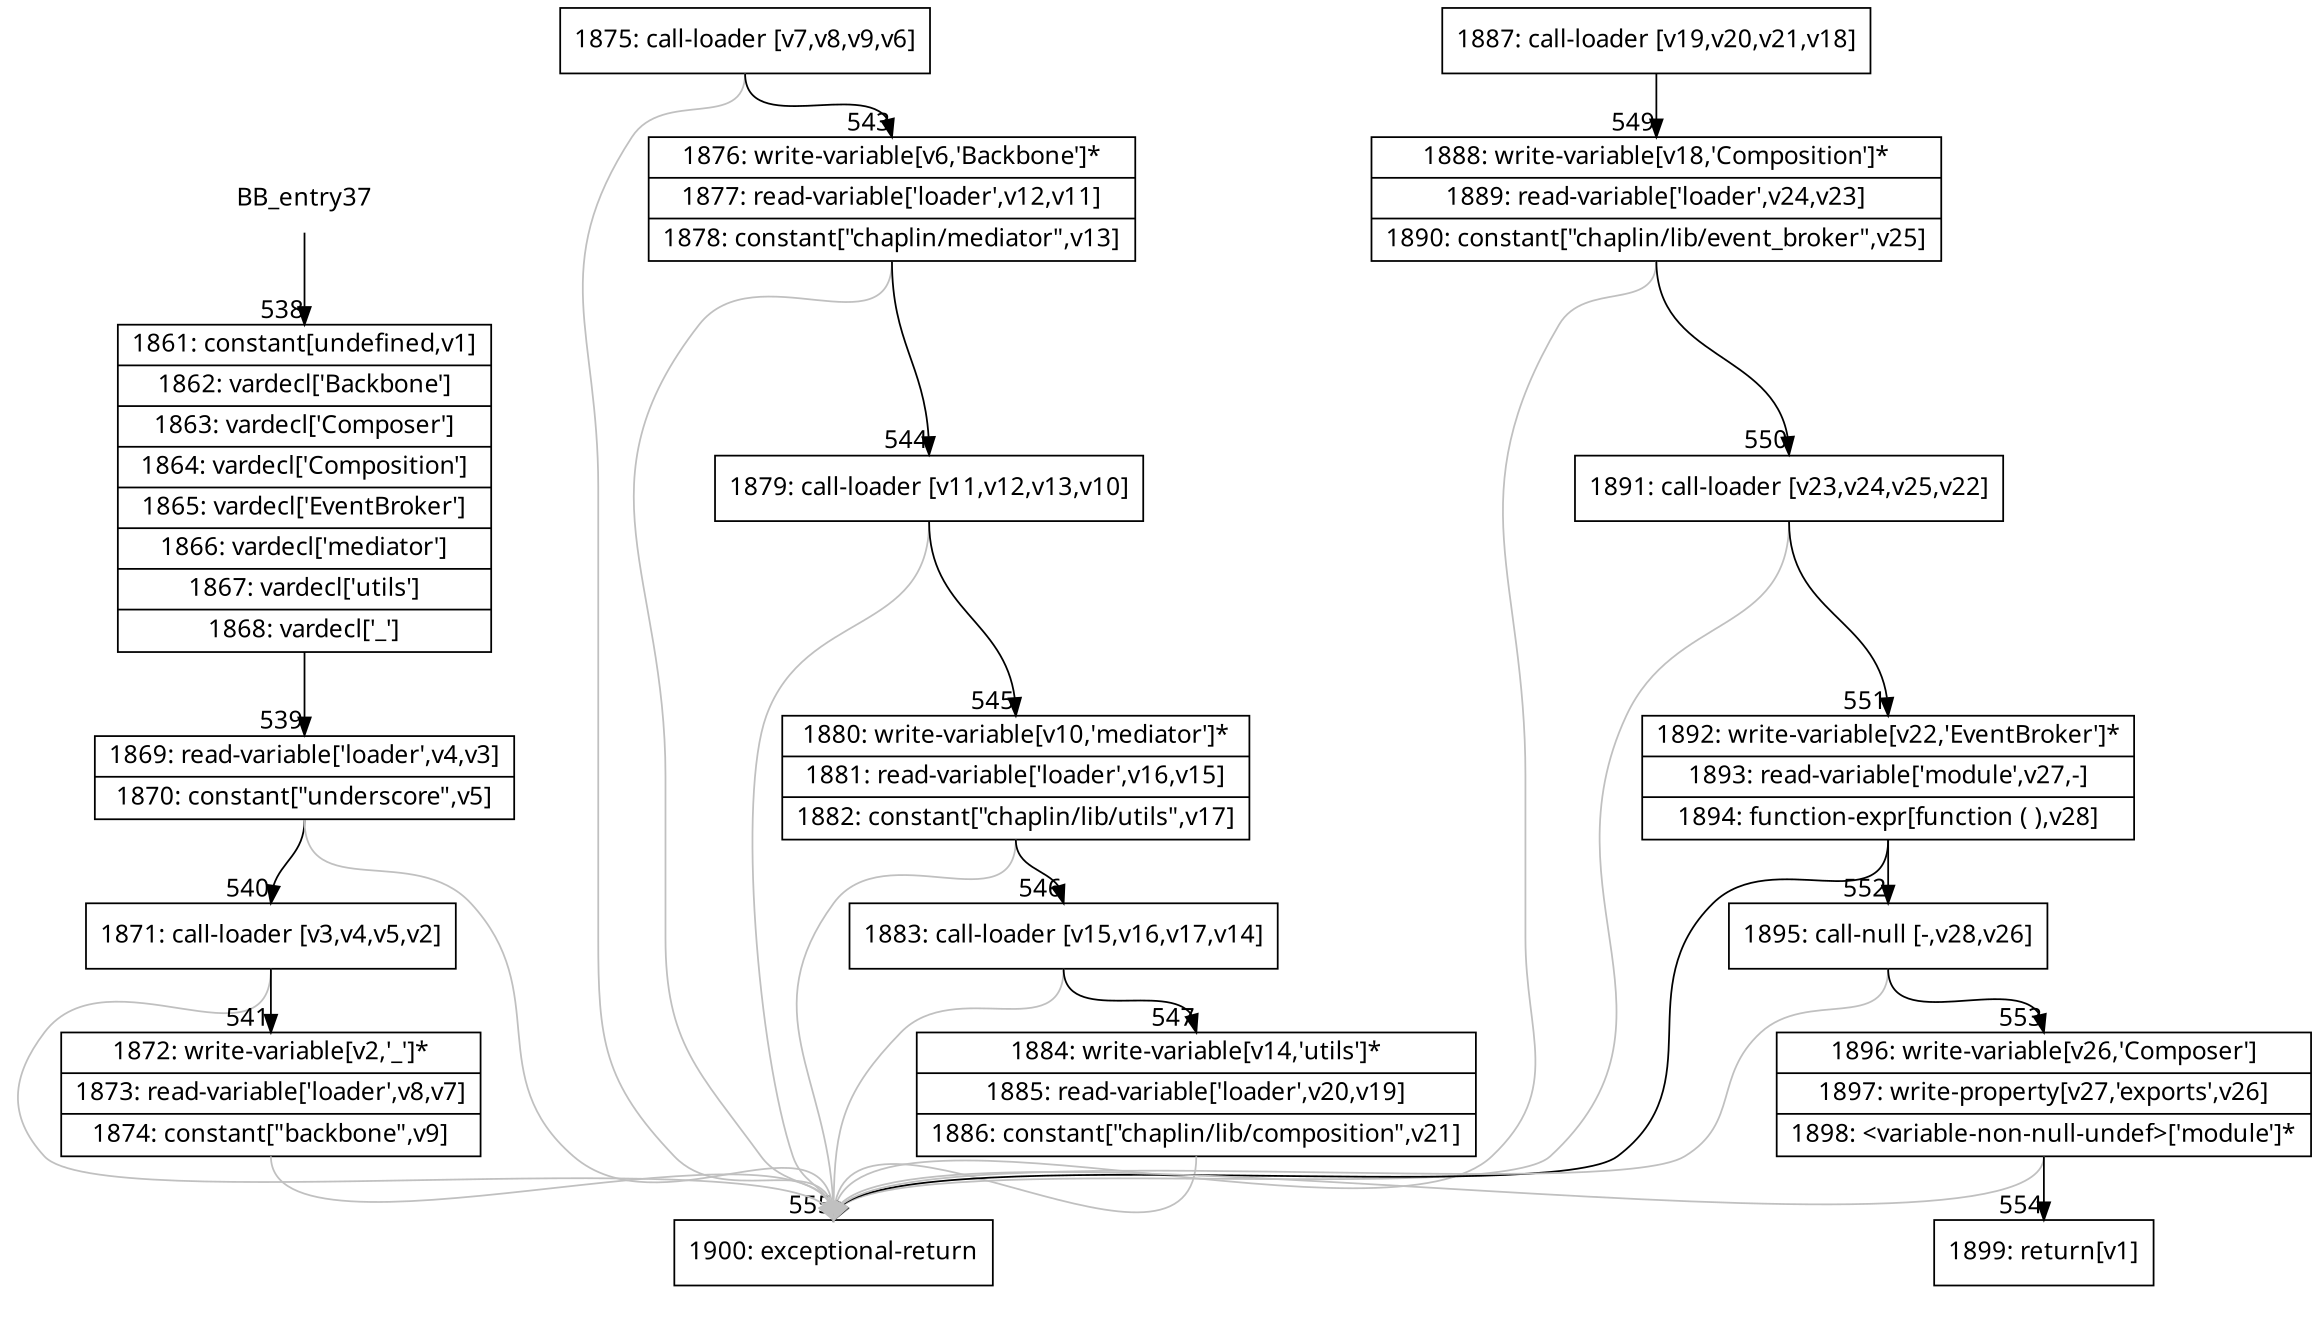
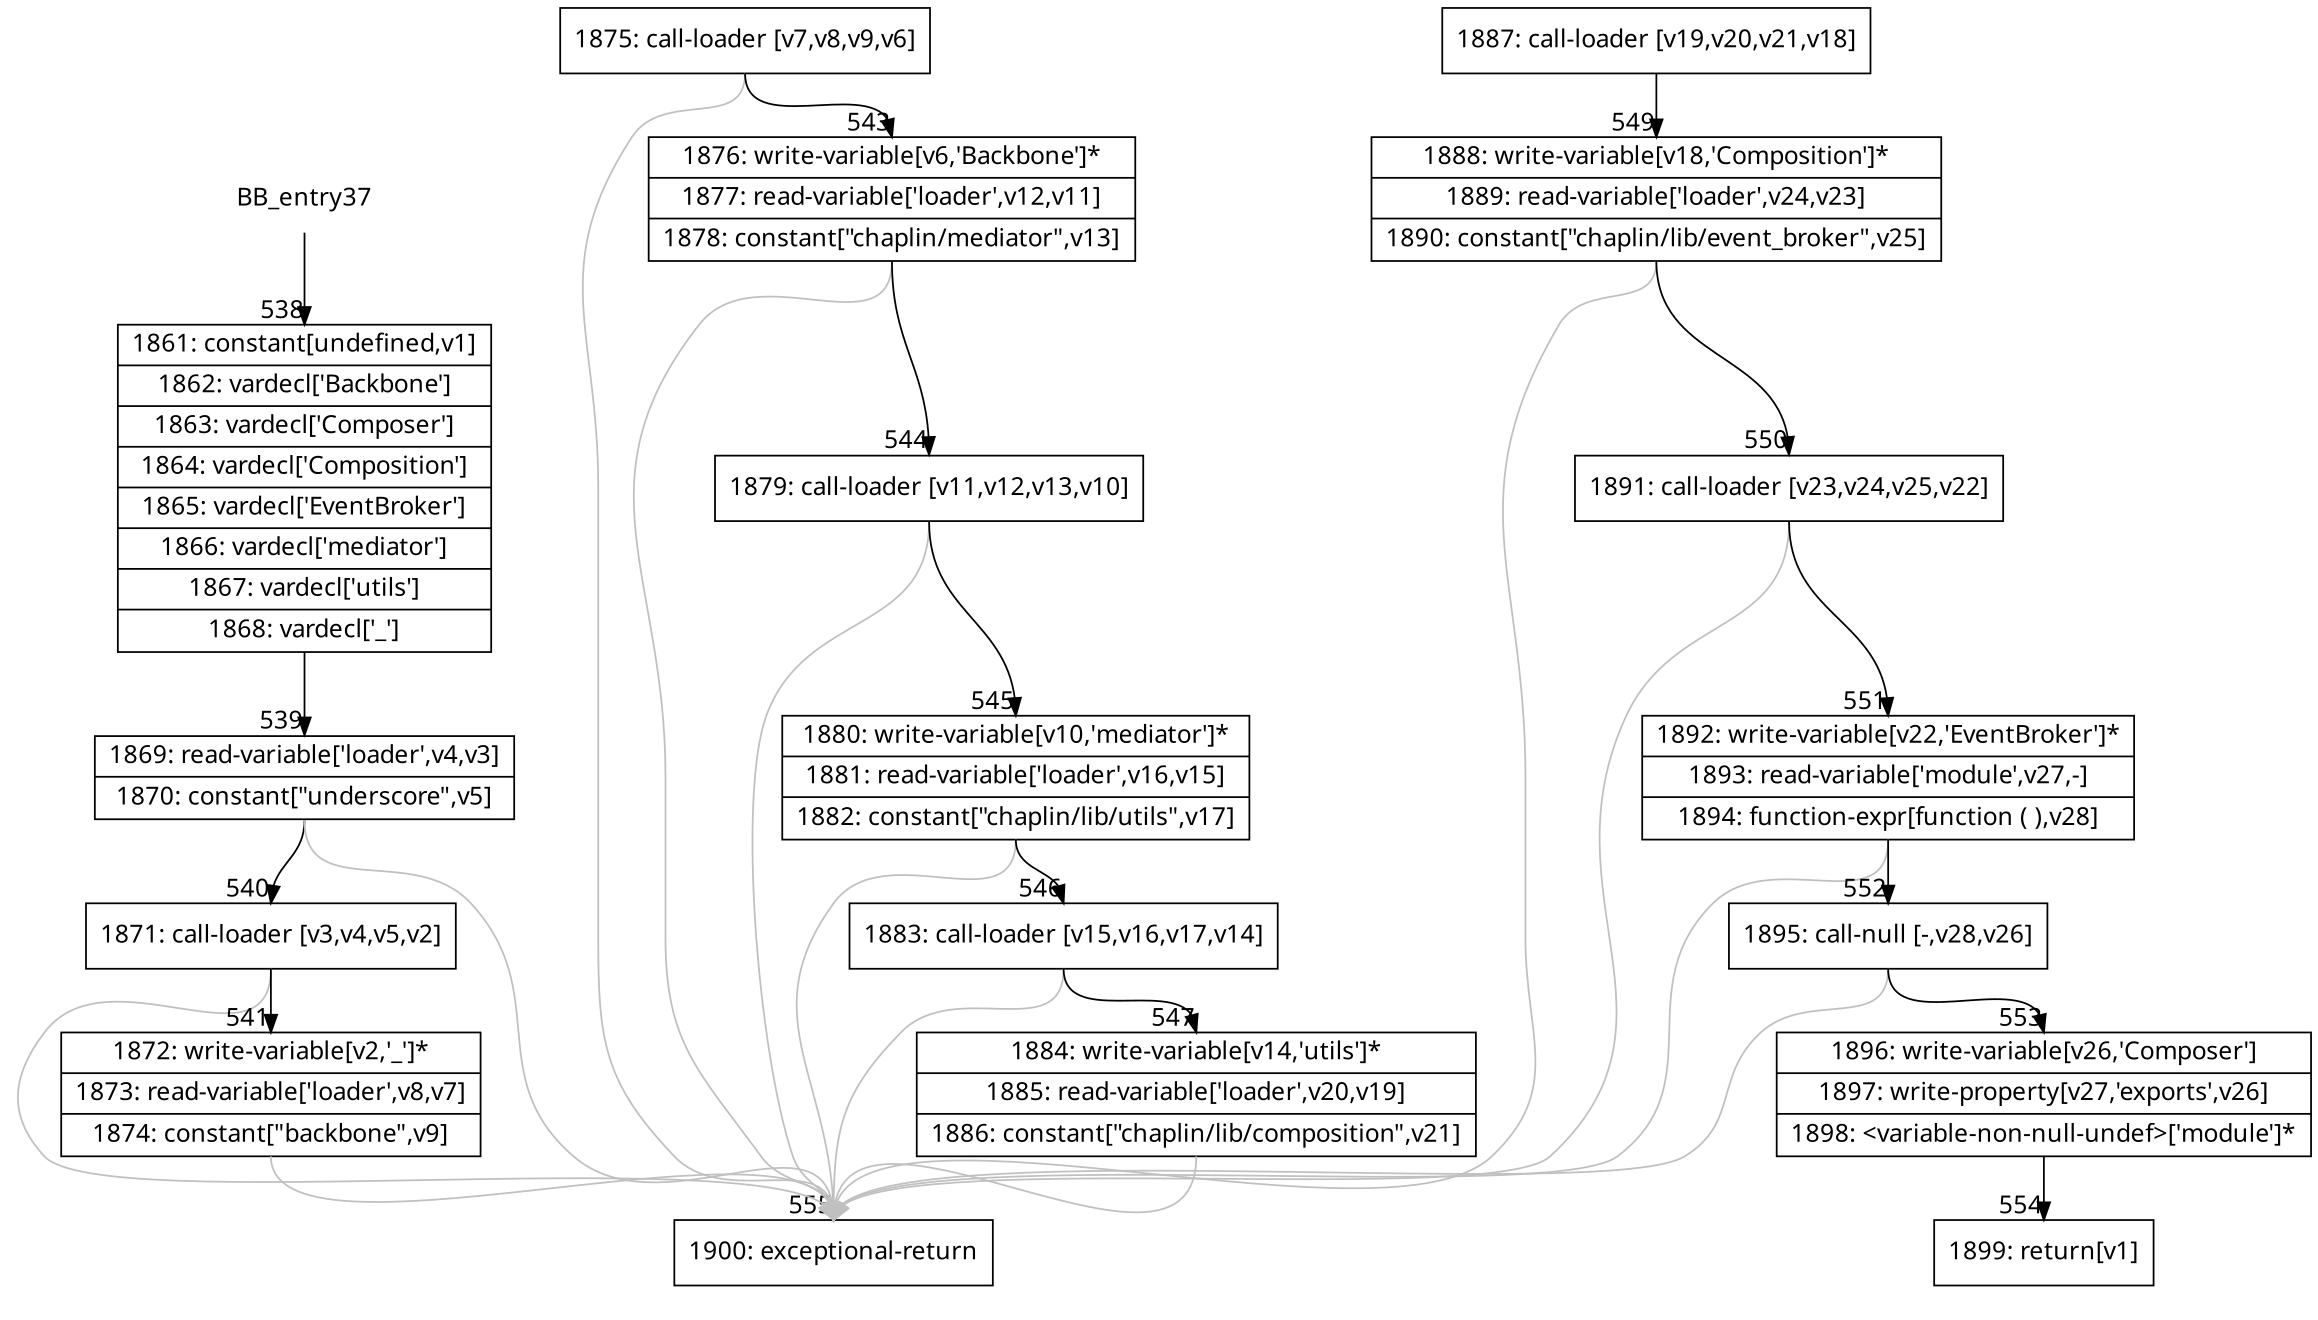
(1625, 1148) -> (1625, 1148)
(1447, 1189) -> none
